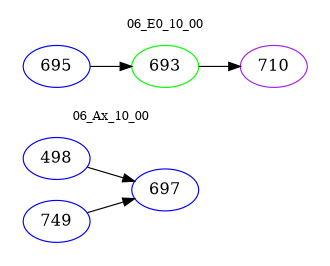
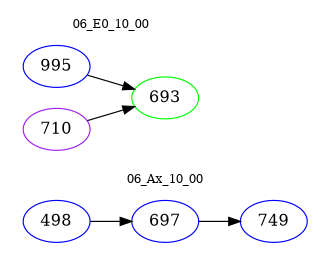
(57, 66) -> (57, 66)
(214, 66) -> (105, 115)
(105, 207) -> (214, 221)
